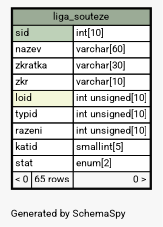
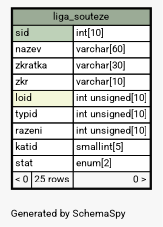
(52, 179) -> (52, 179)
